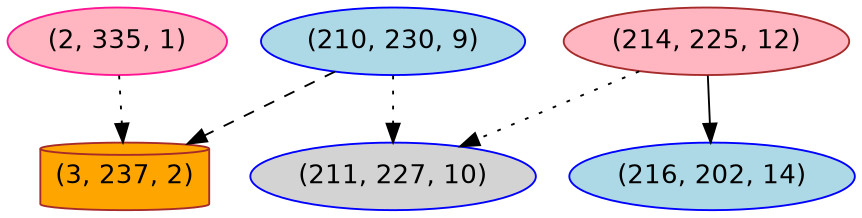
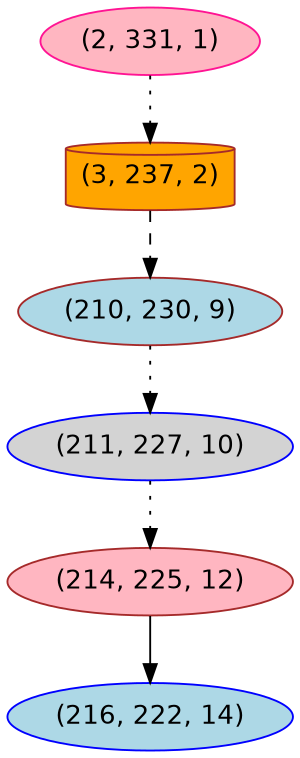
(117, 41) -> (150, 41)
(393, 41) -> (150, 311)
(270, 103) -> (150, 235)
(558, 105) -> (150, 505)
(712, 176) -> (150, 717)
